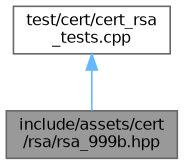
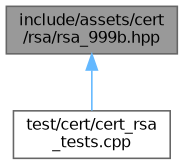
(92, 90) -> (92, 90)
